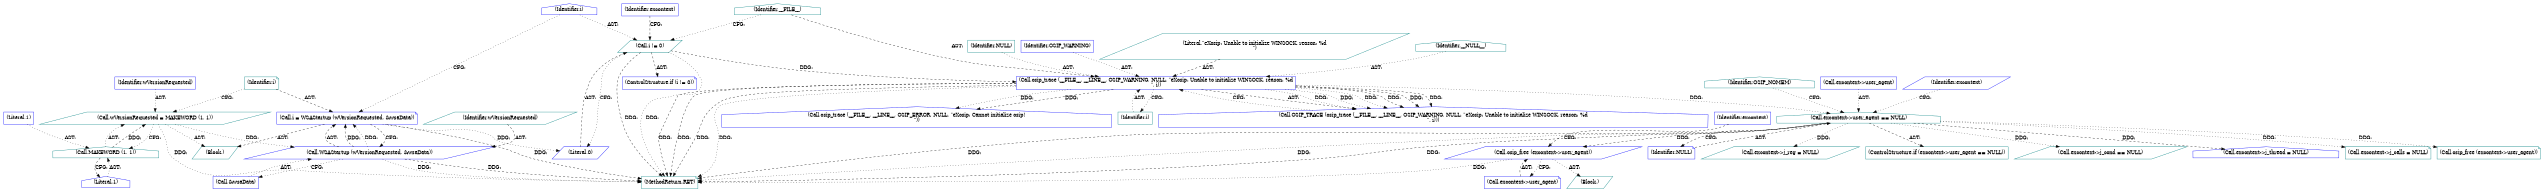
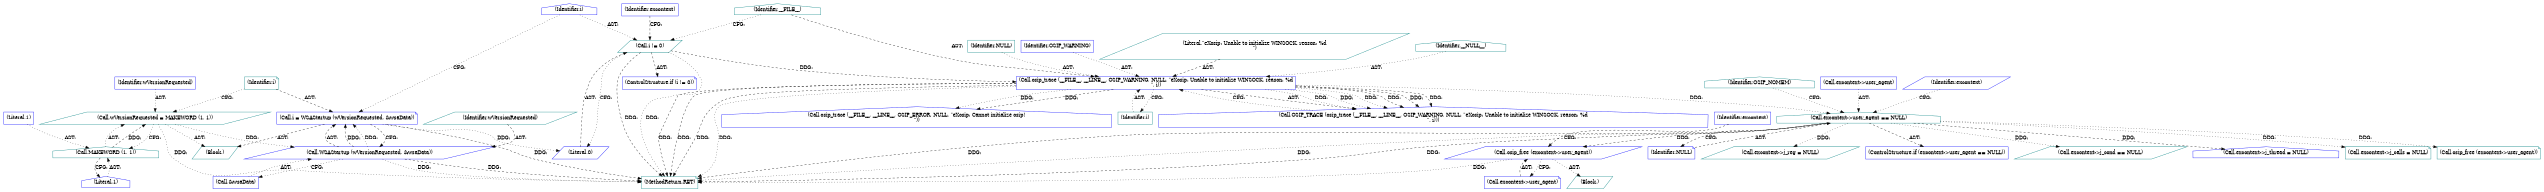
(1937, 153) -> (1937, 153)
